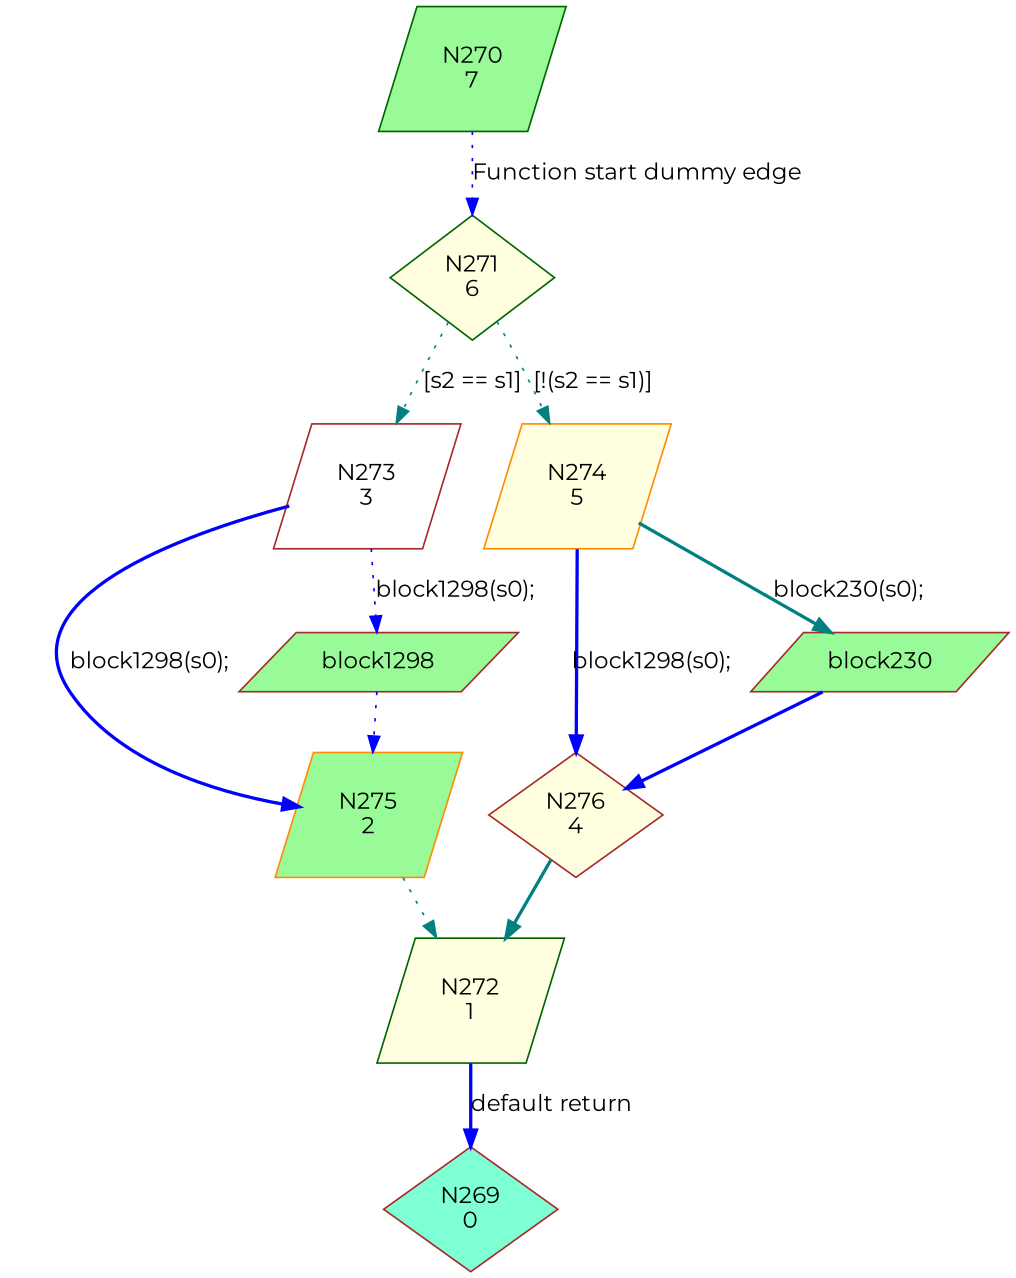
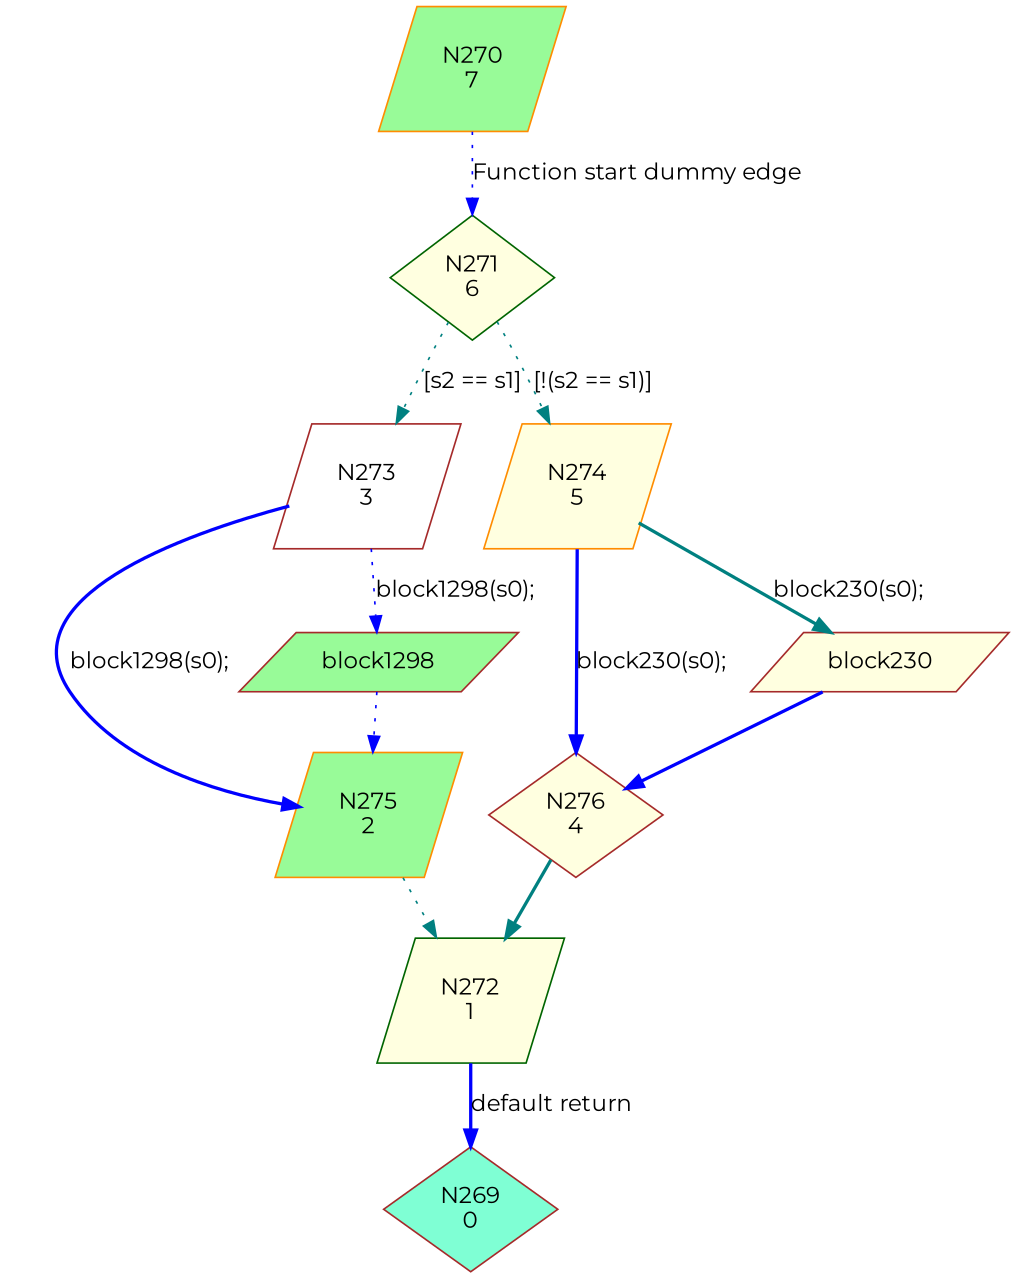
(472, 69) -> (472, 69)
(651, 662) -> (651, 662)
(880, 662) -> (880, 662)
